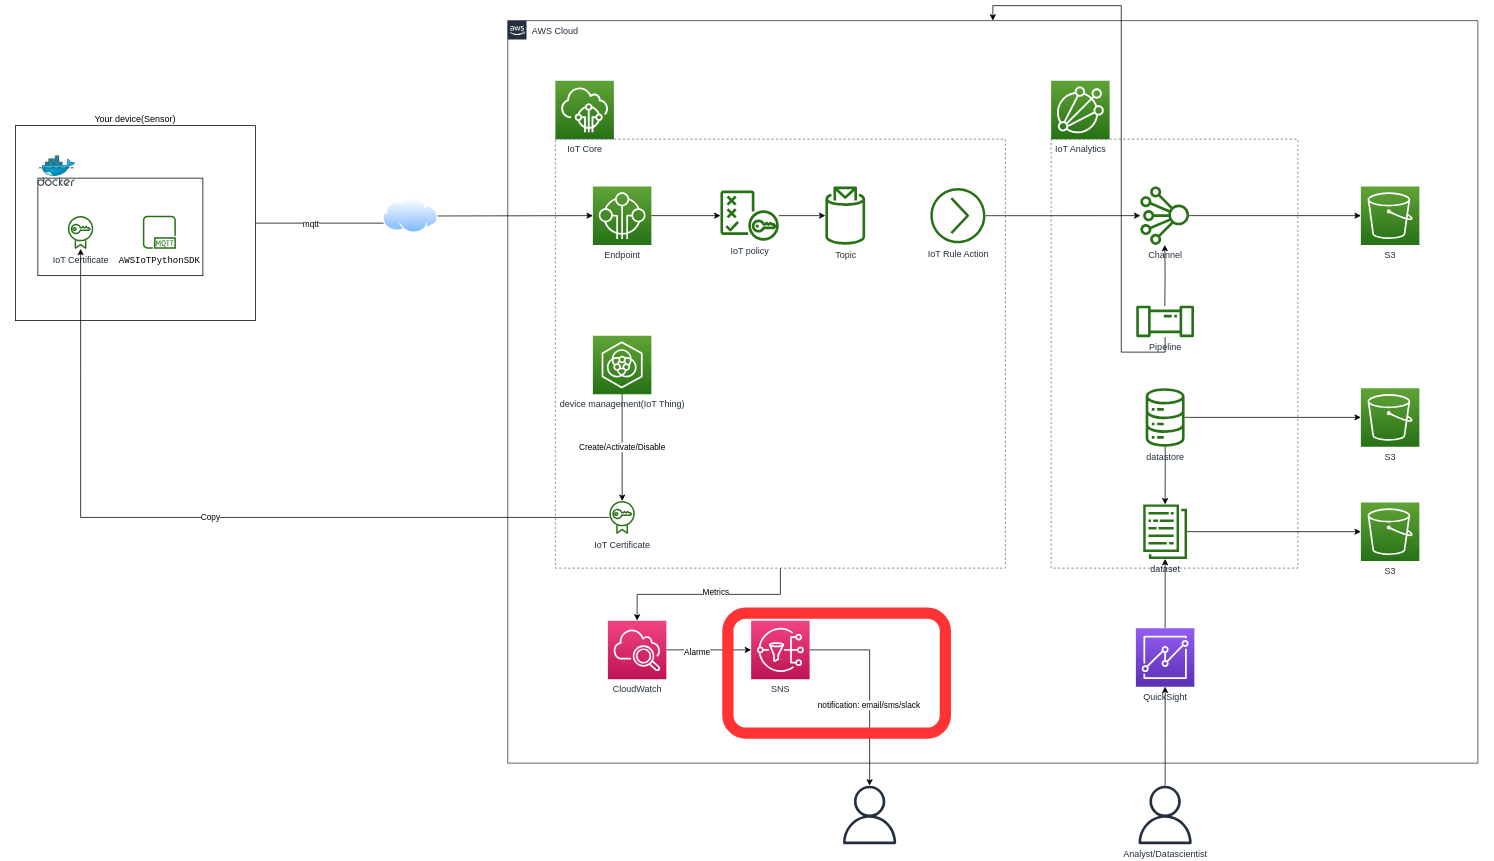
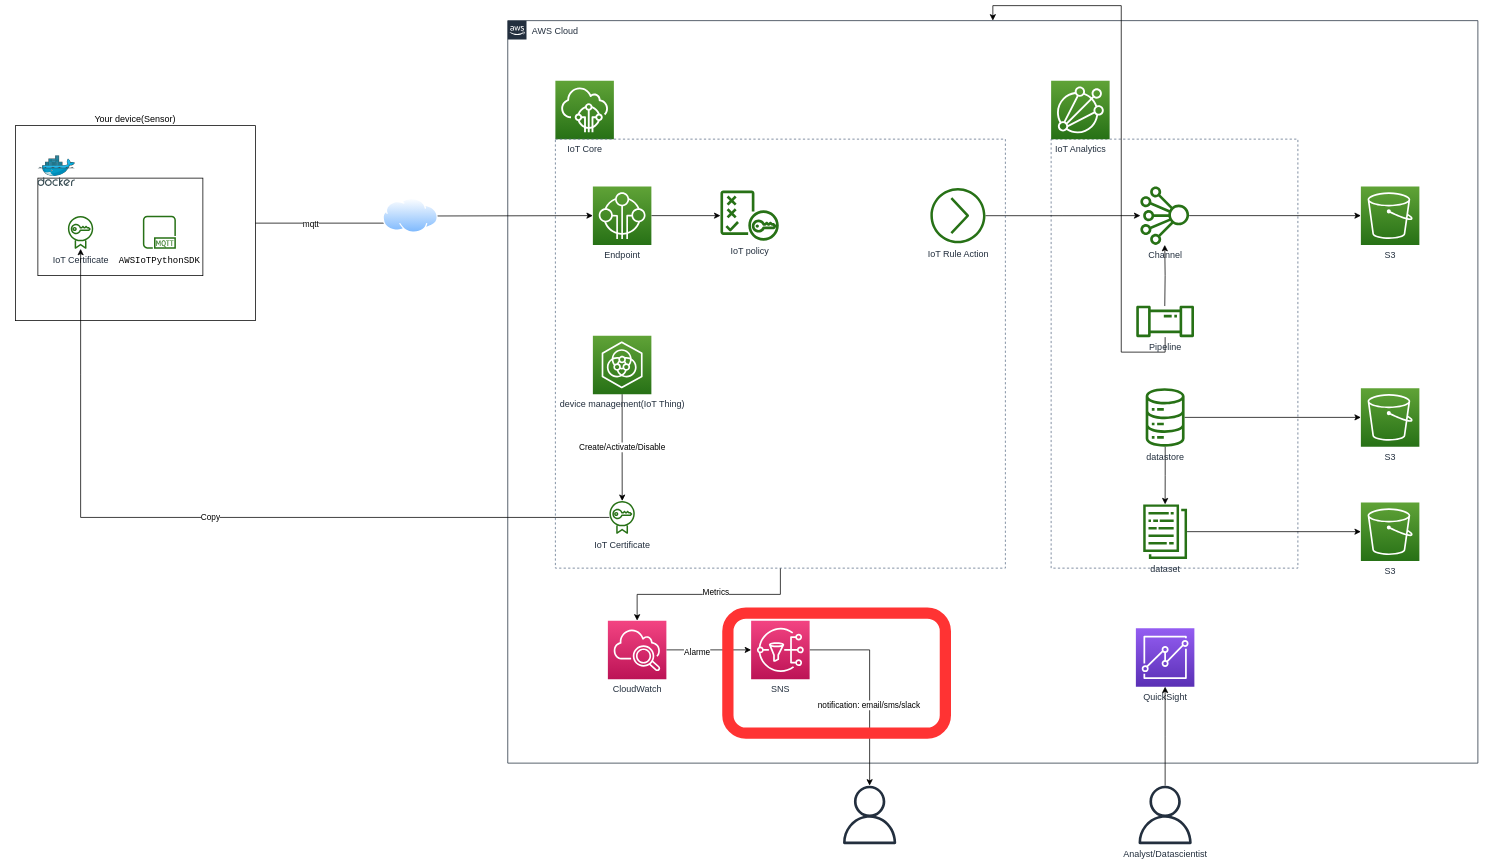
(799, 216) -> none
(845, 216) -> none
(1165, 565) -> none
